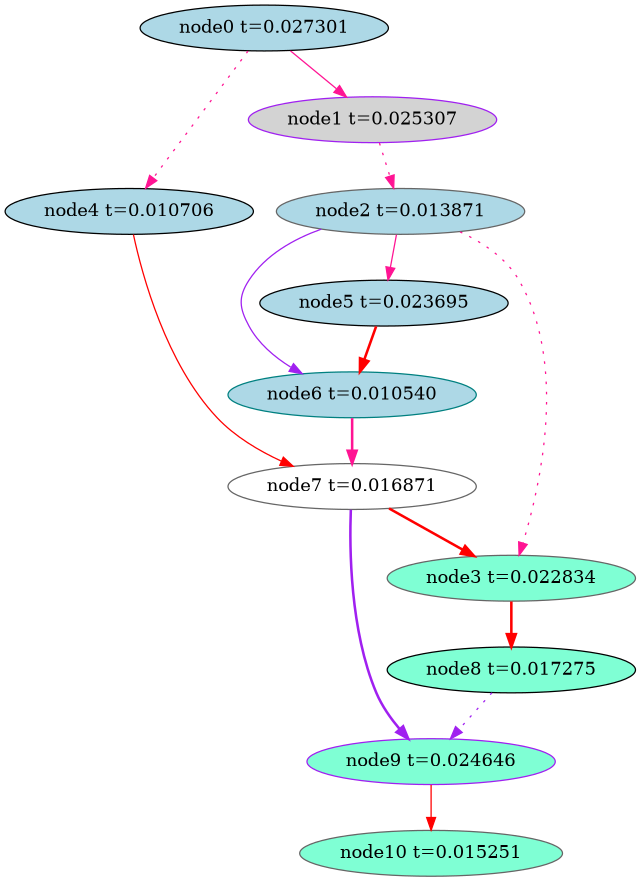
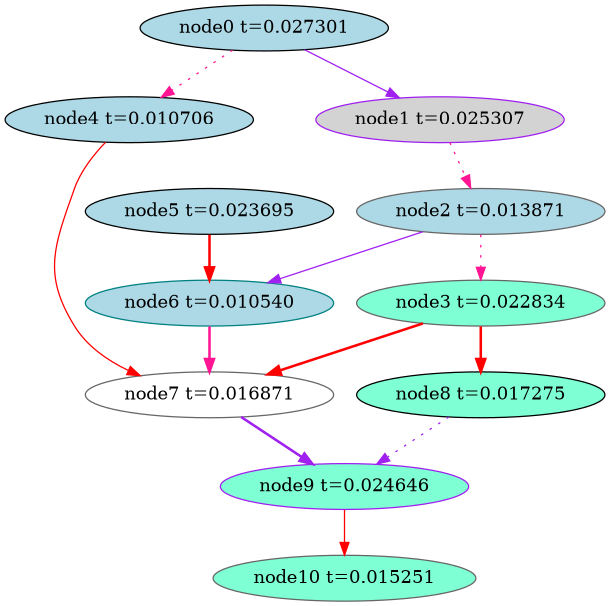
(314, 70) -> (346, 71)
(393, 251) -> none
(426, 529) -> (351, 347)
